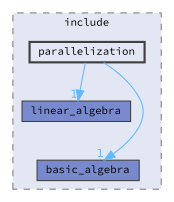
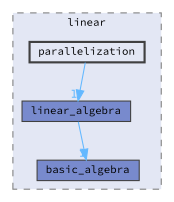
(87, 23) -> (87, 23)
(142, 106) -> (81, 136)
